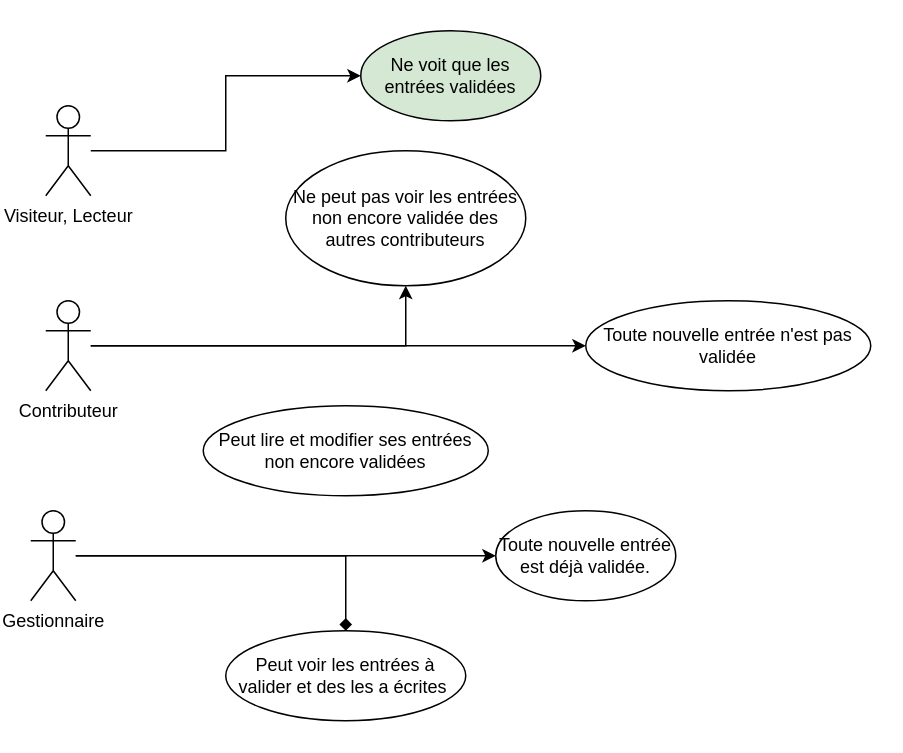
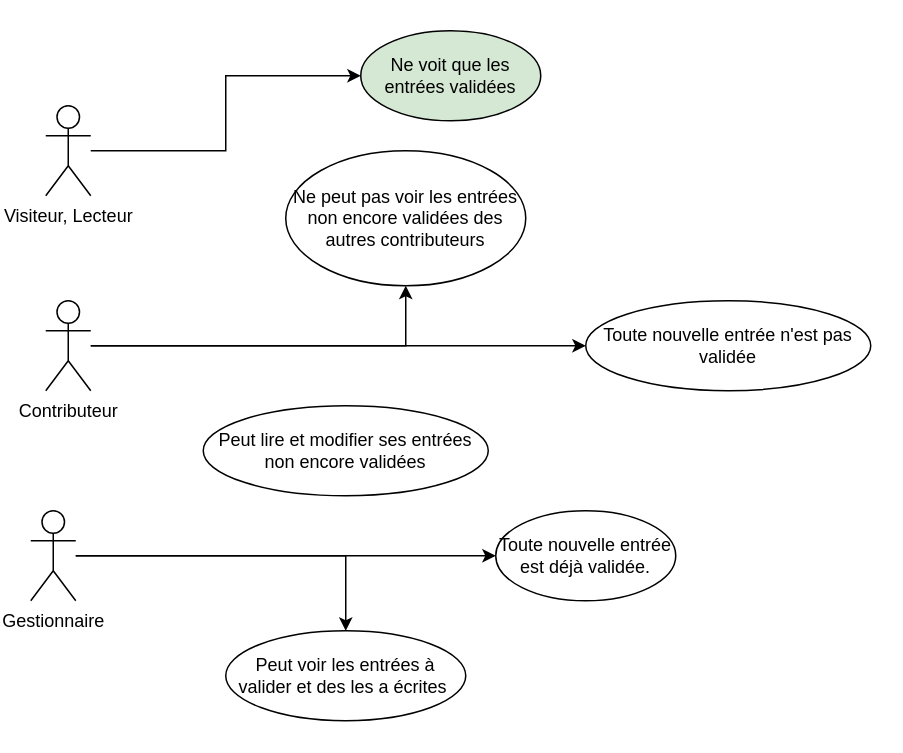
(406, 218) -> (406, 218)
(346, 618) -> (346, 619)
